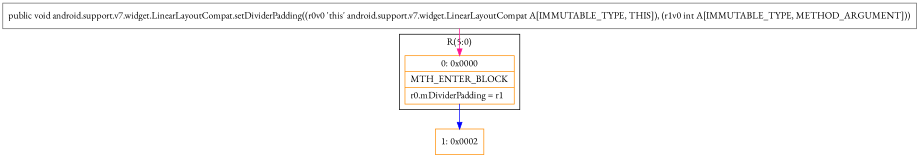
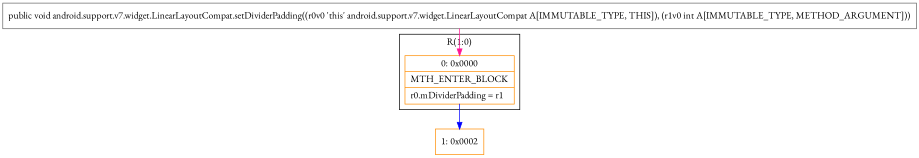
(460, 42) -> (460, 42)
